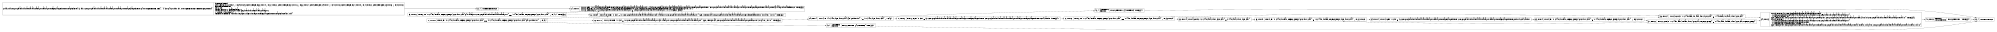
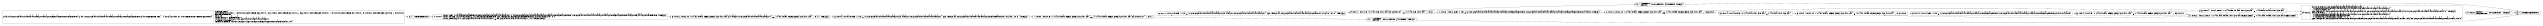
(573, 12) -> (669, 17)
(574, 18) -> (1031, 17)
(1987, 19) -> (2530, 13)
